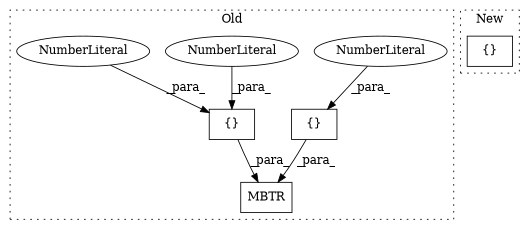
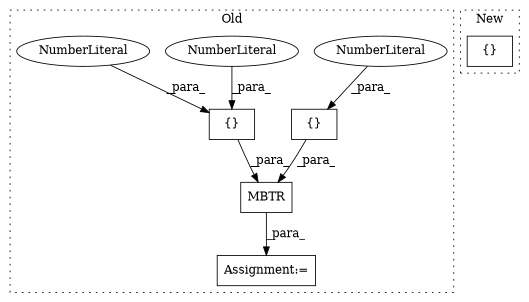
none -> (266, 271)
